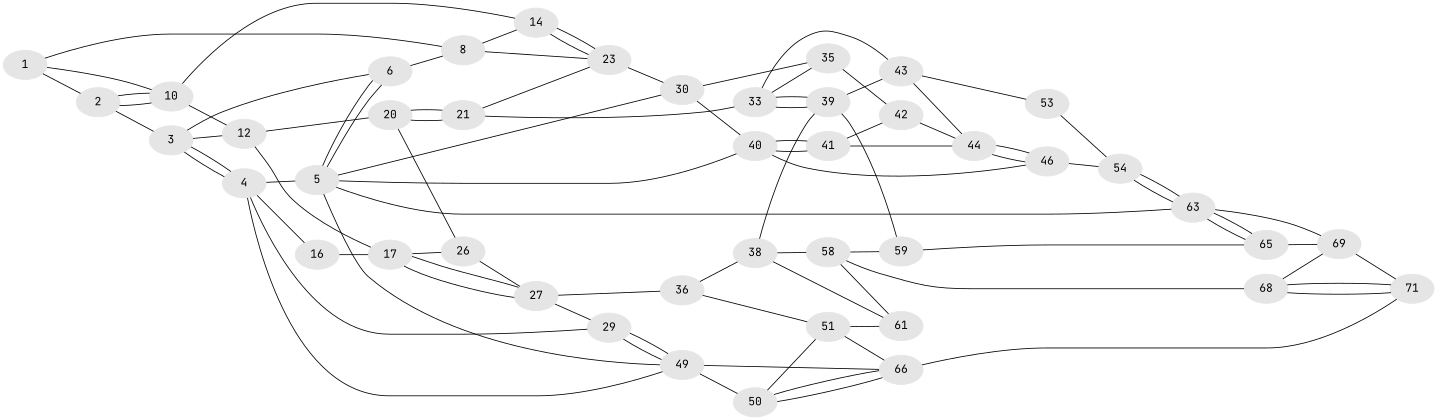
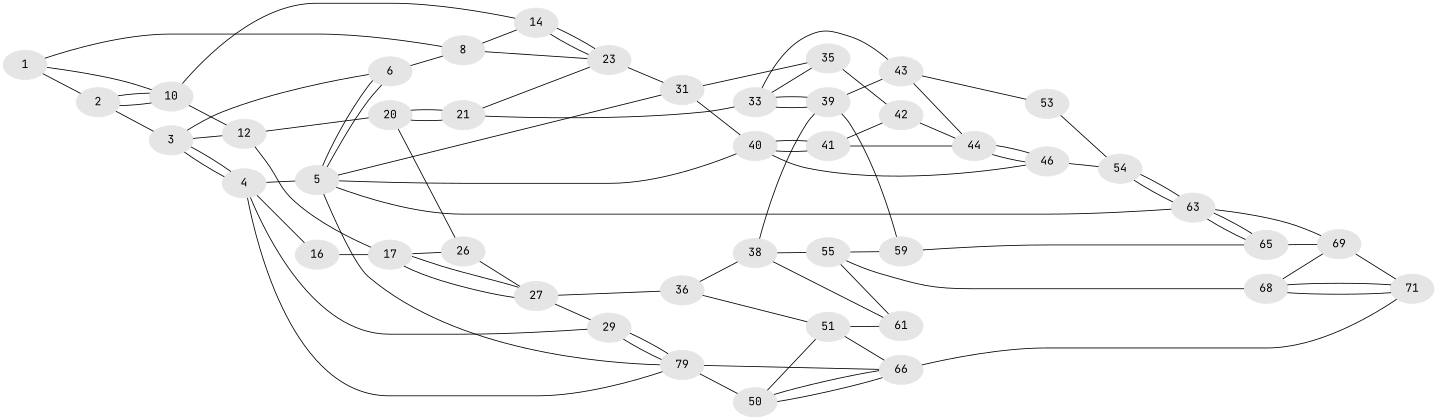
(682, 90) -> (682, 90)
(828, 252) -> (828, 252)
(682, 365) -> (682, 365)
